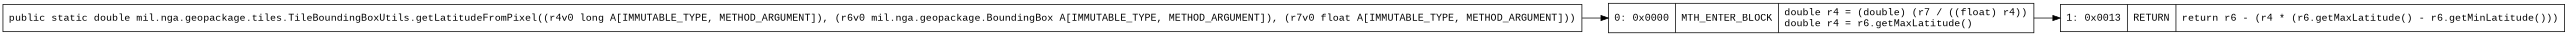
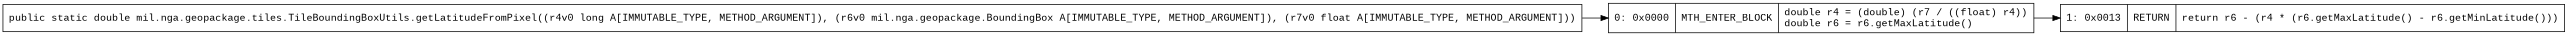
(1879, 23) -> (1879, 23)
